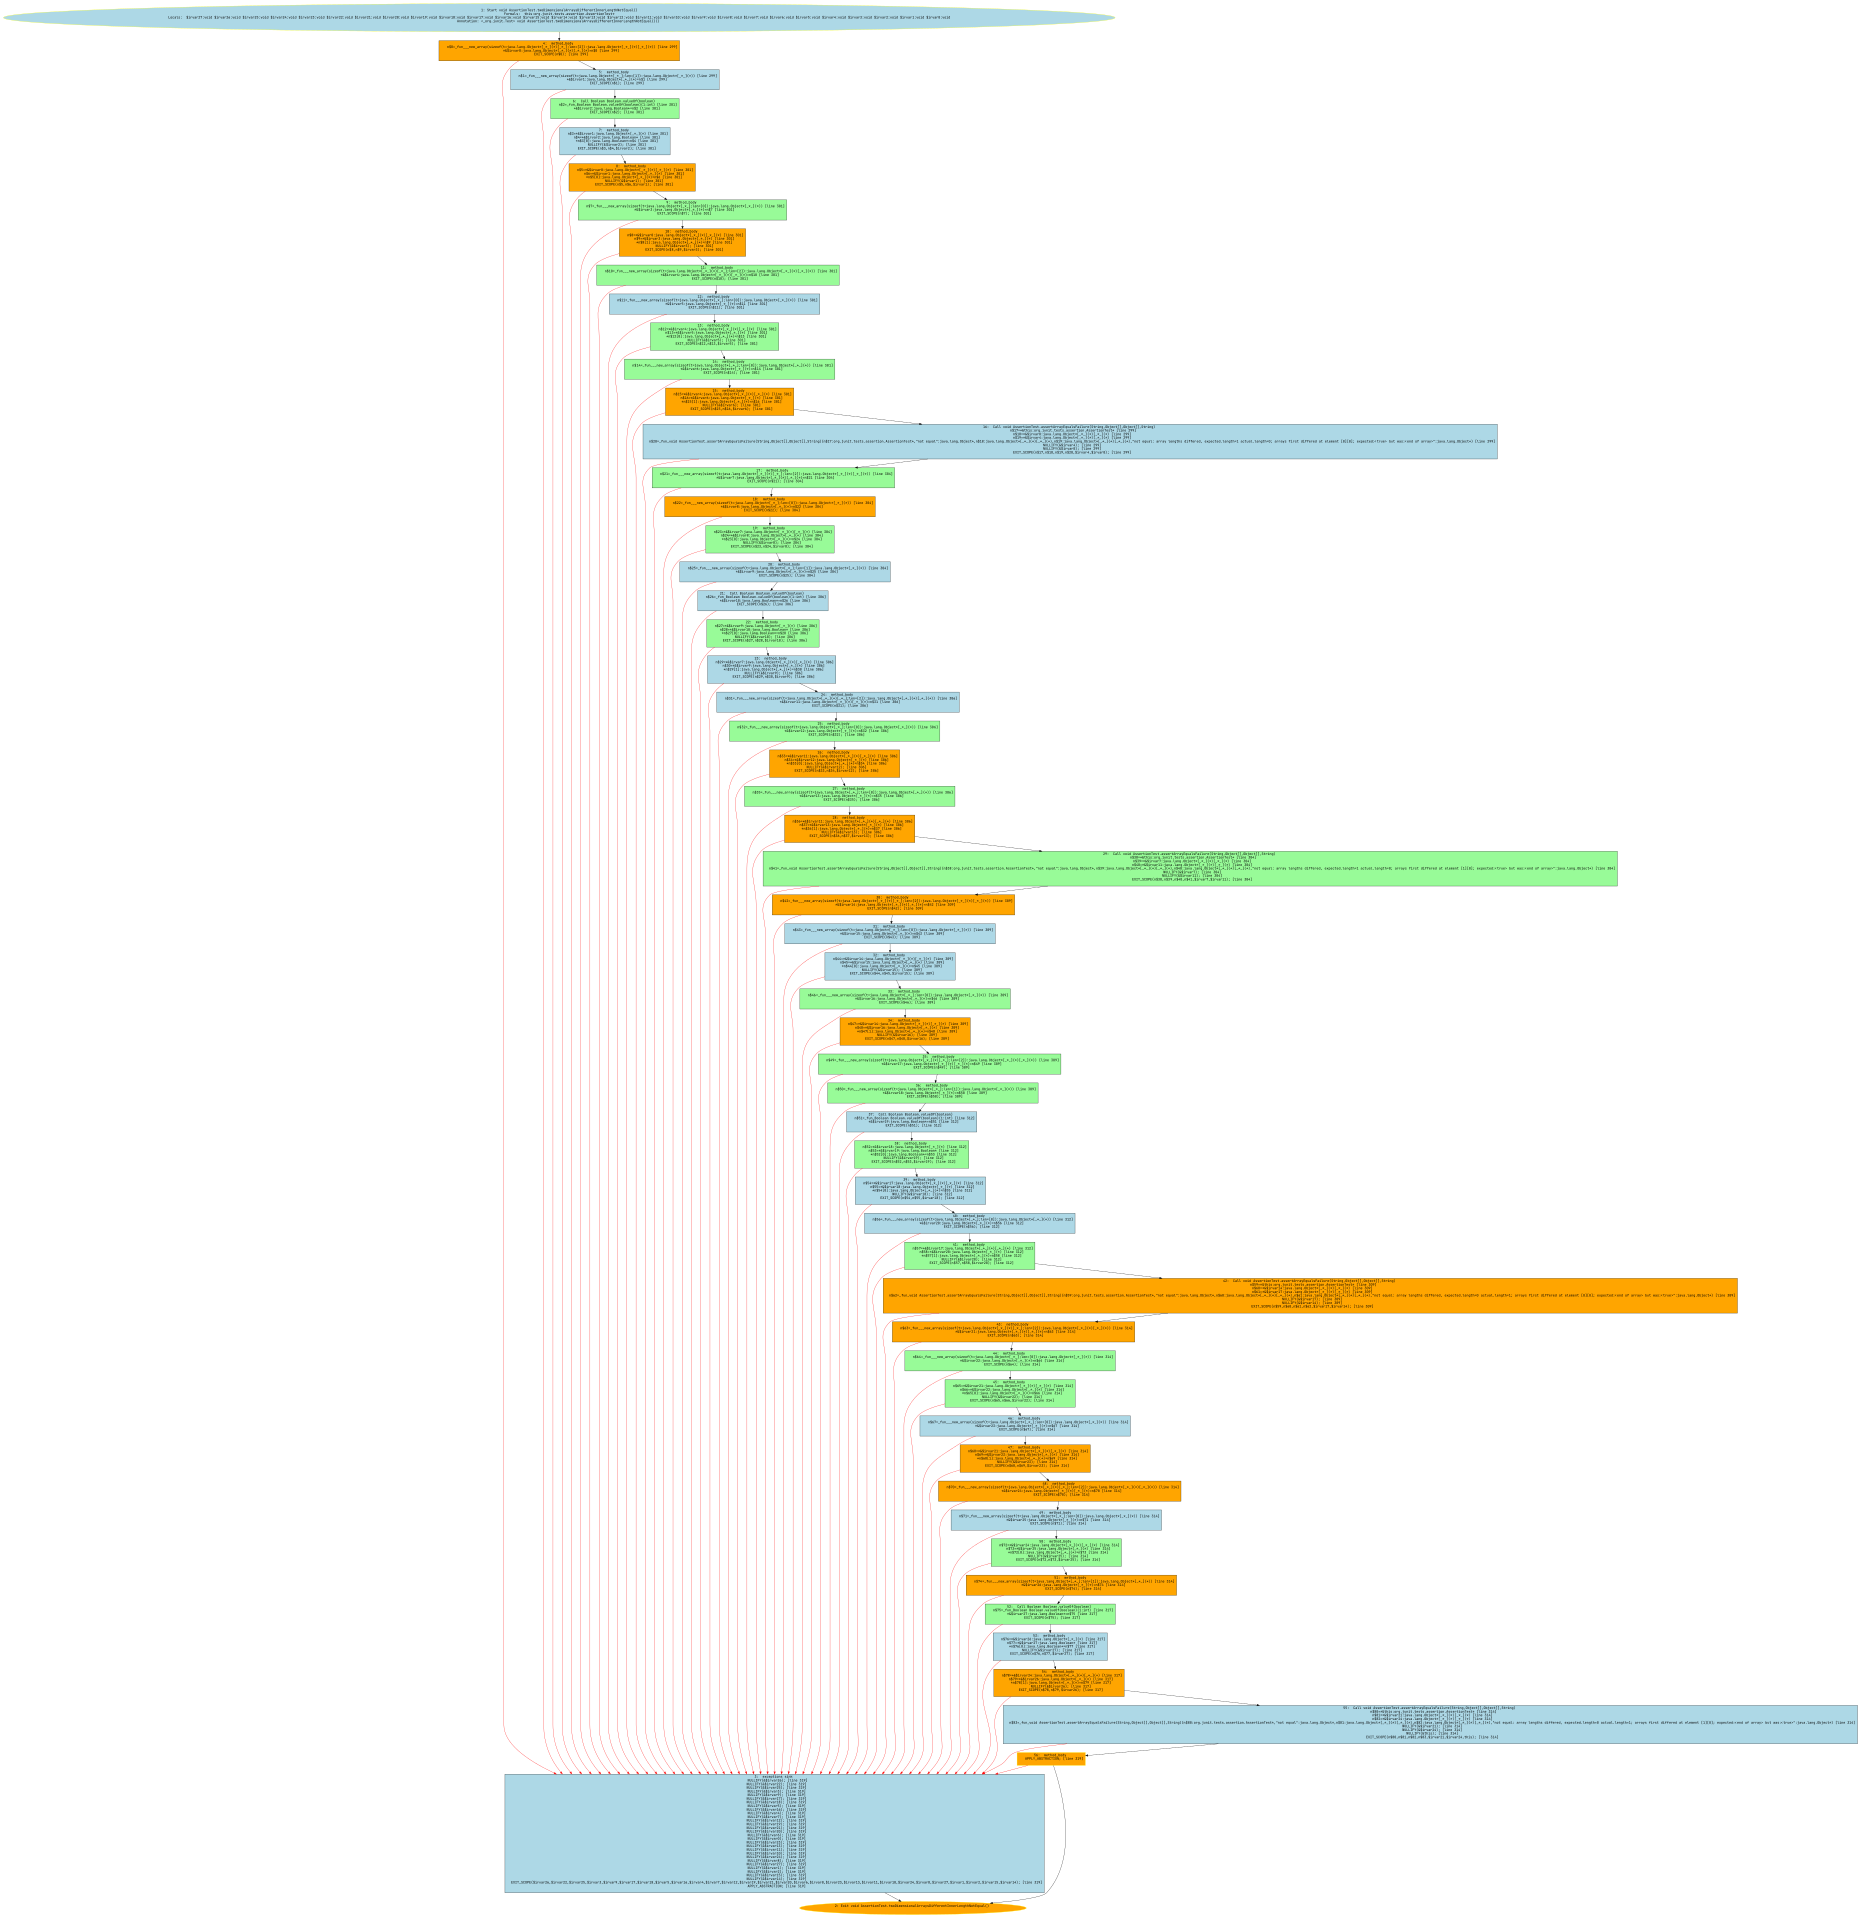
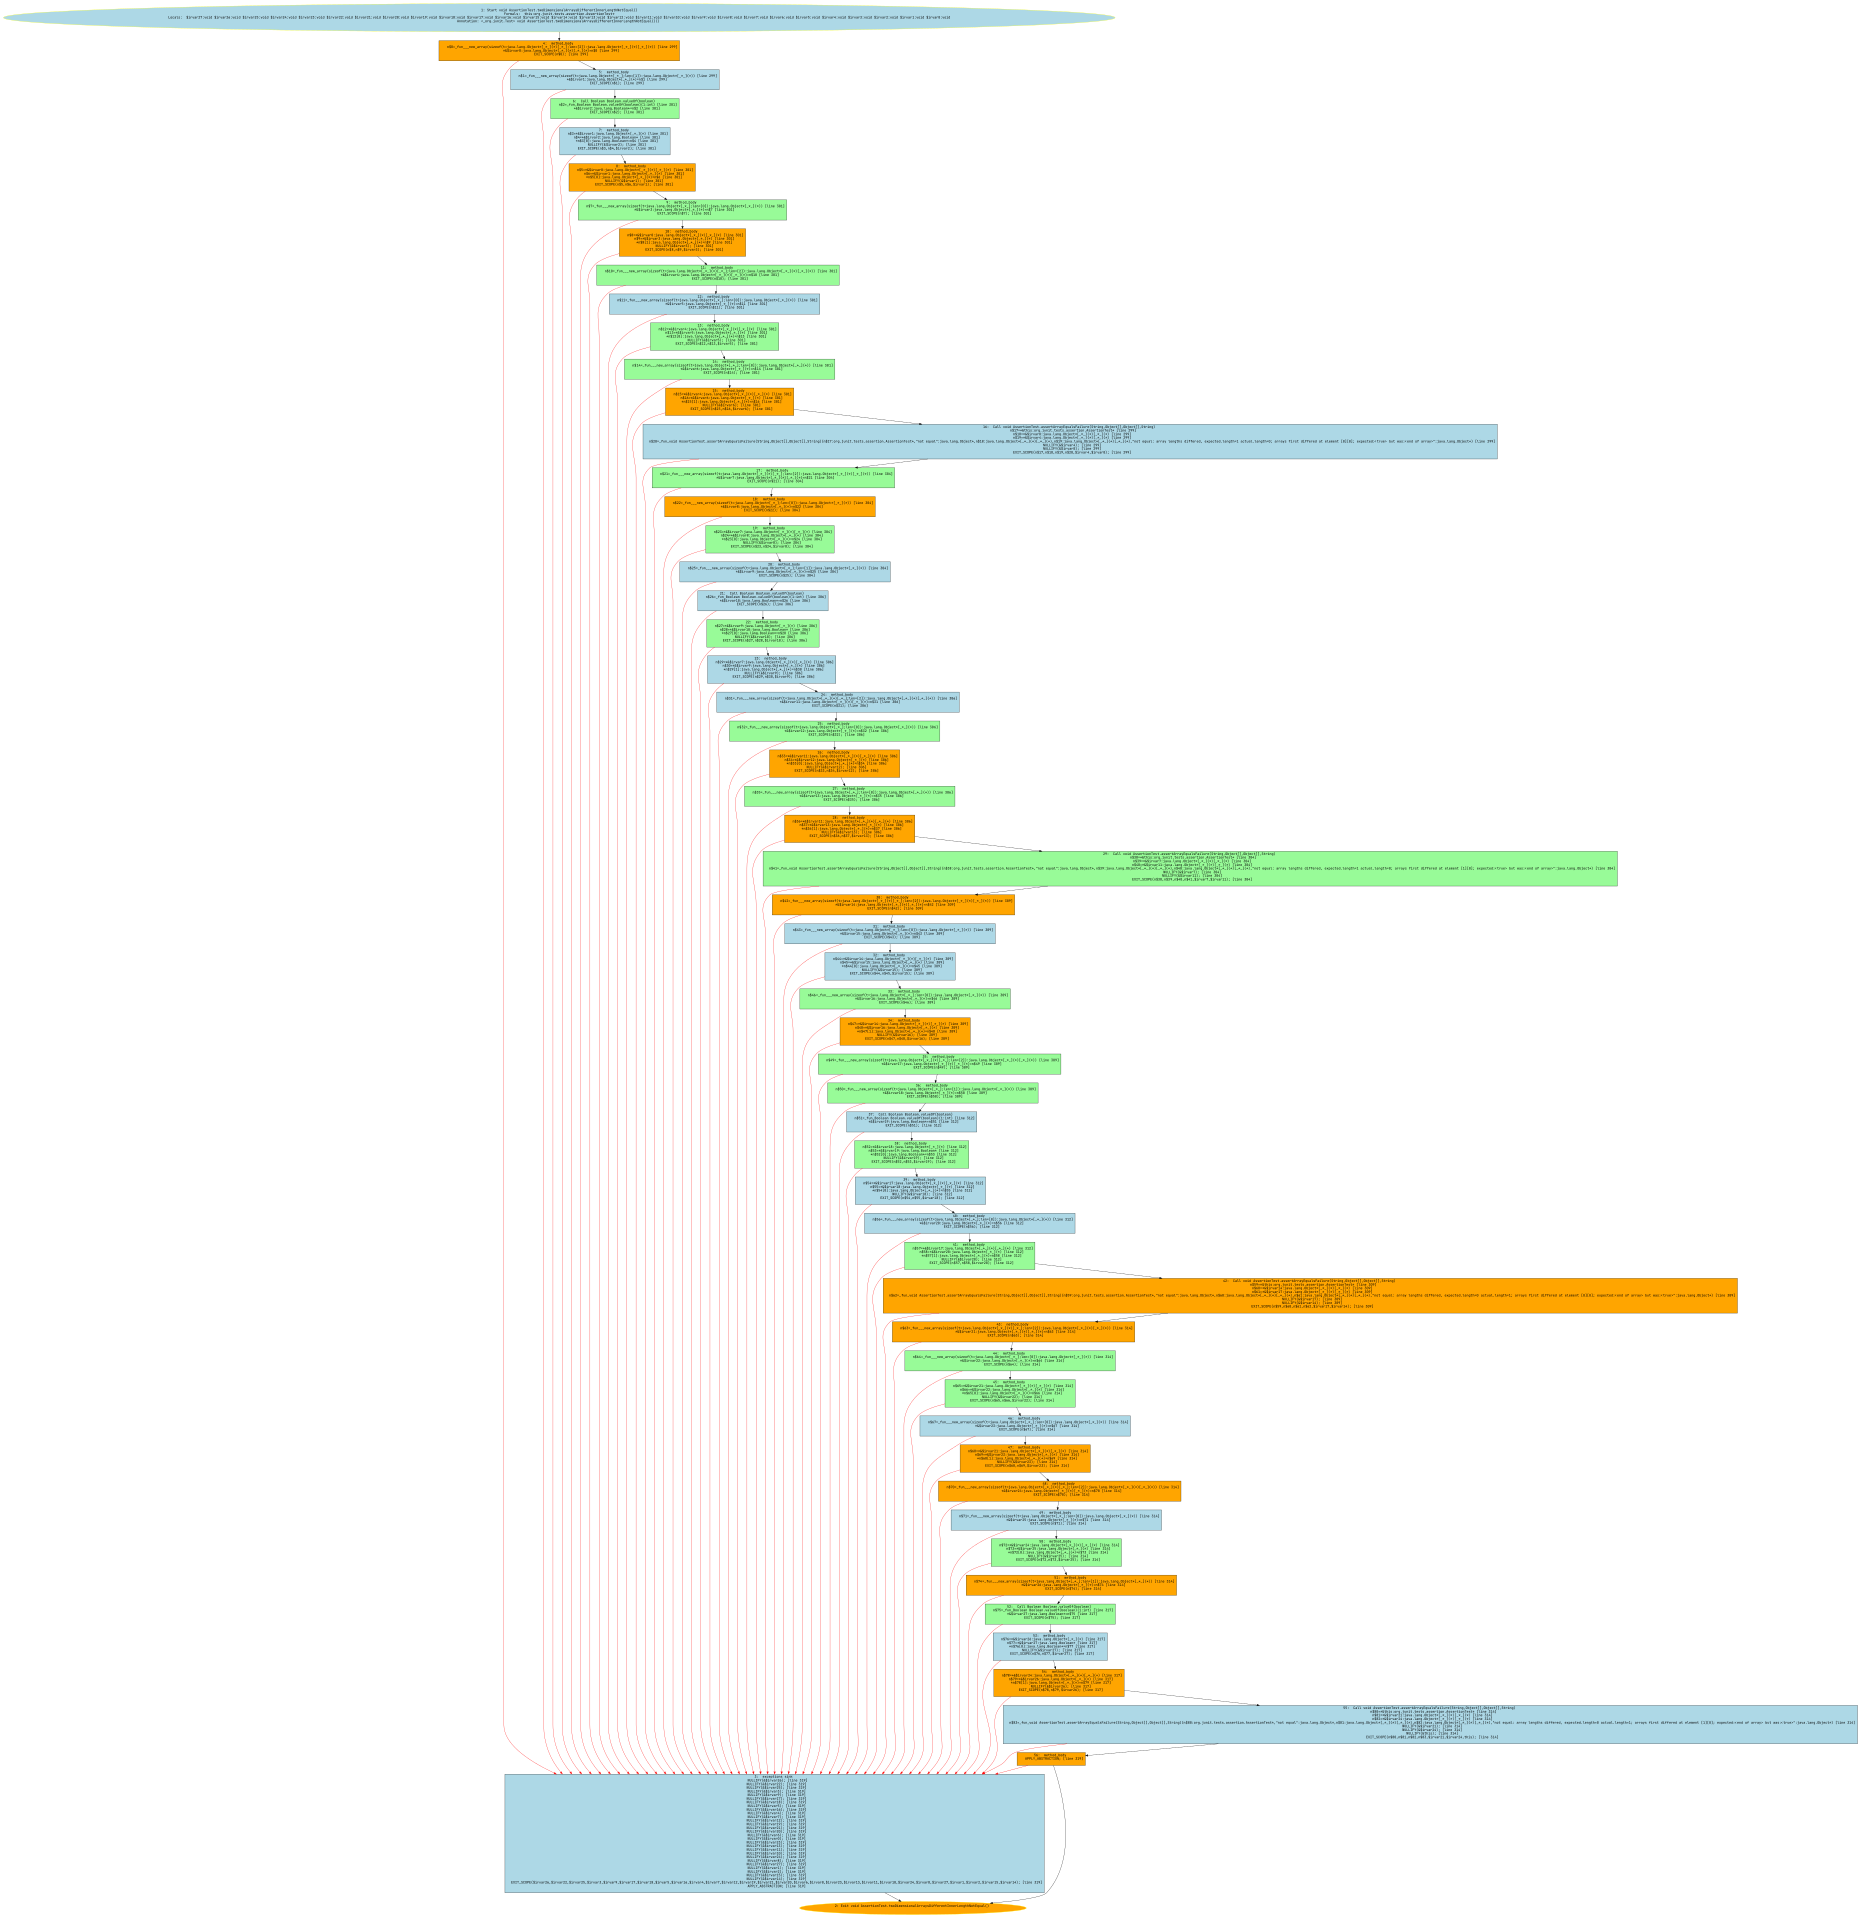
(1051, 1759) -> (1051, 1759)
